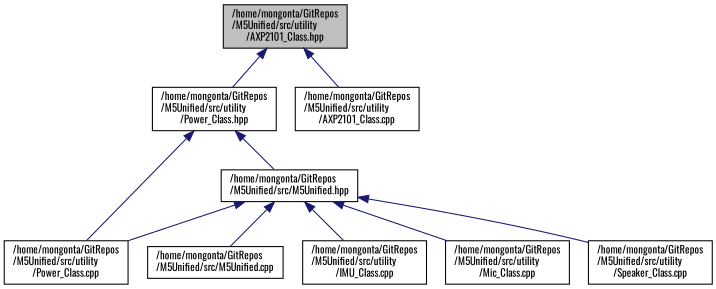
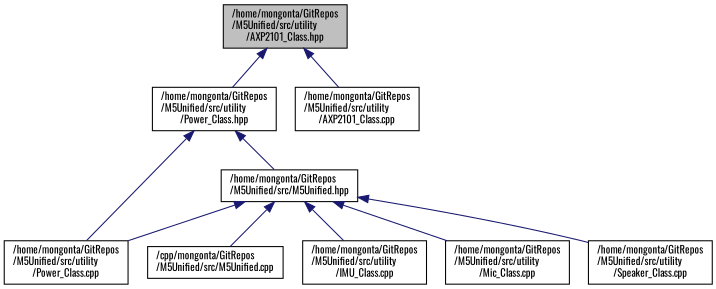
(215, 262) -> (215, 262)
